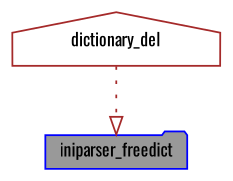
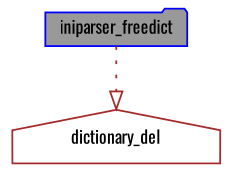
(116, 91) -> (116, 69)
